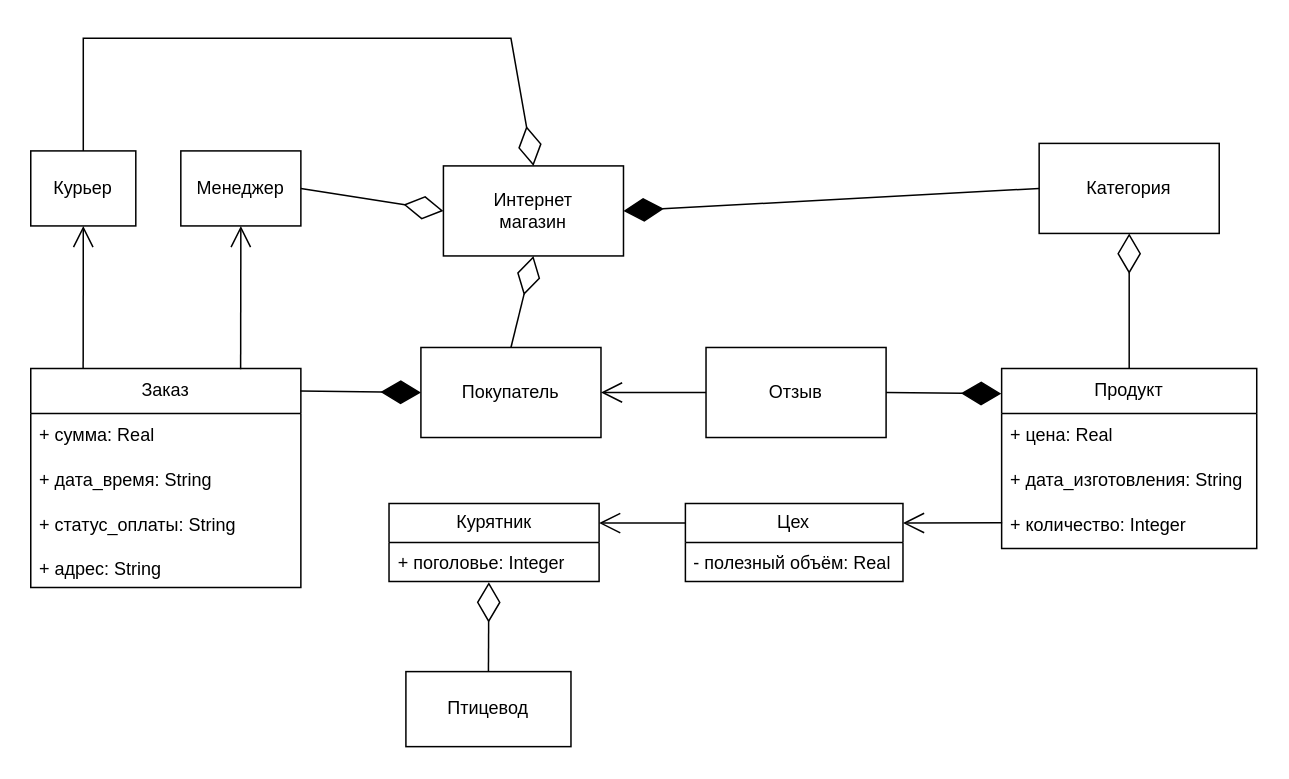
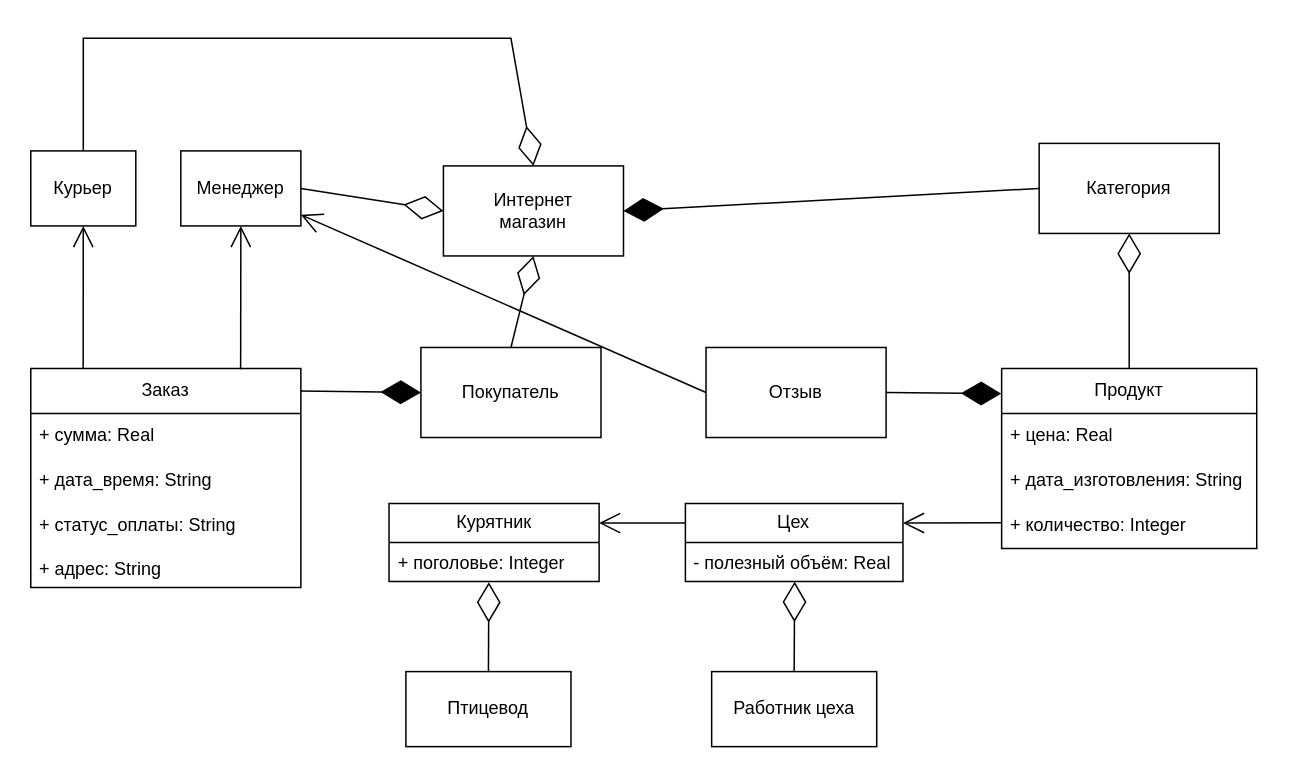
(655, 392) -> (505, 304)
none -> (794, 646)
none -> (794, 709)
